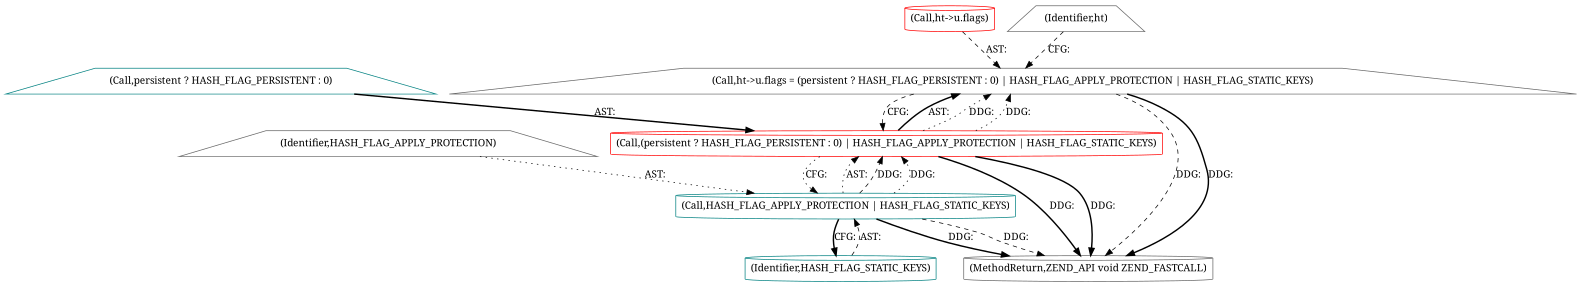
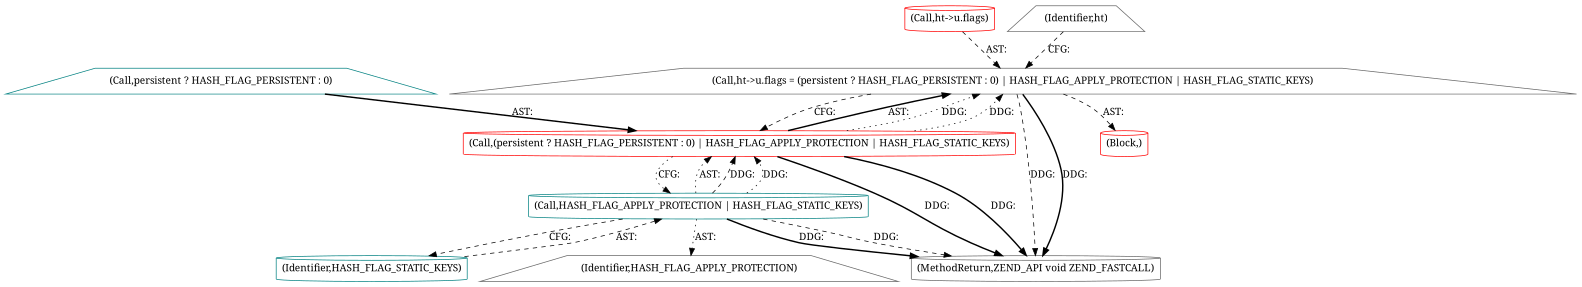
none -> (1124, 144)
(613, 174) -> (694, 234)
(834, 233) -> (529, 236)
